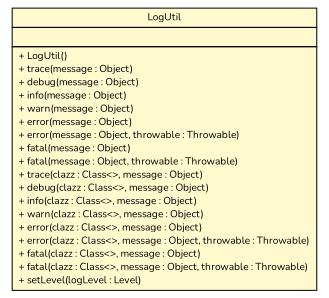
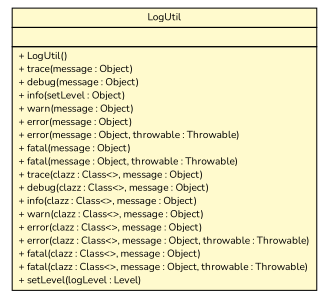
(73, 95) -> (72, 95)
